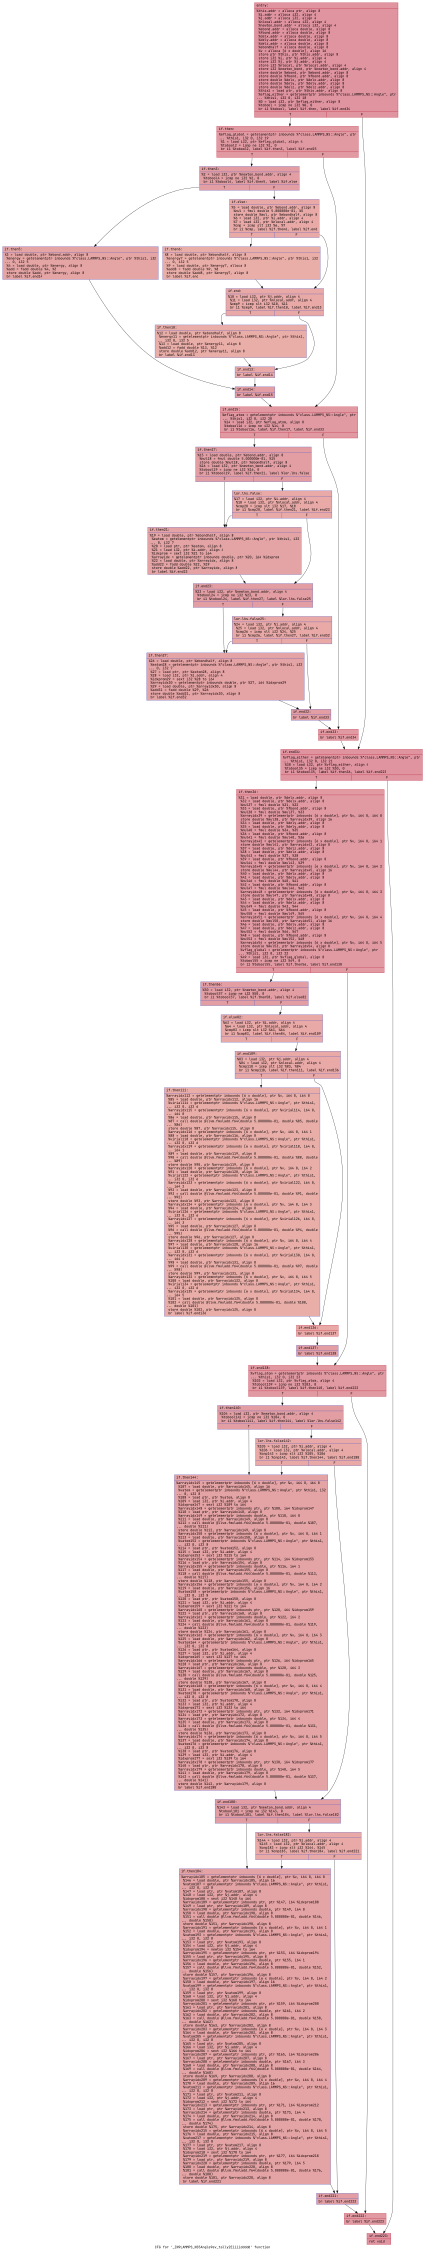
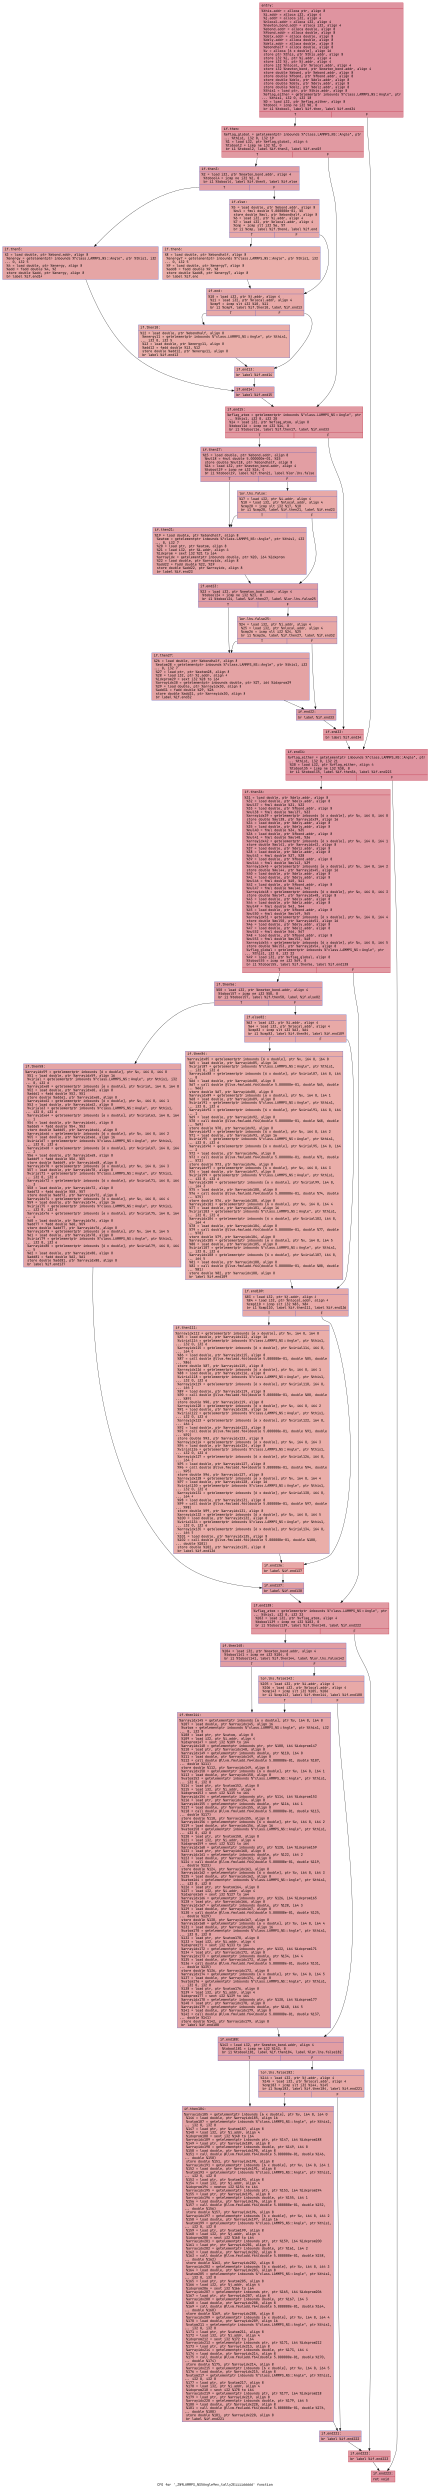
(206, 266) -> (205, 266)
none -> (102, 1165)
none -> (264, 1165)
